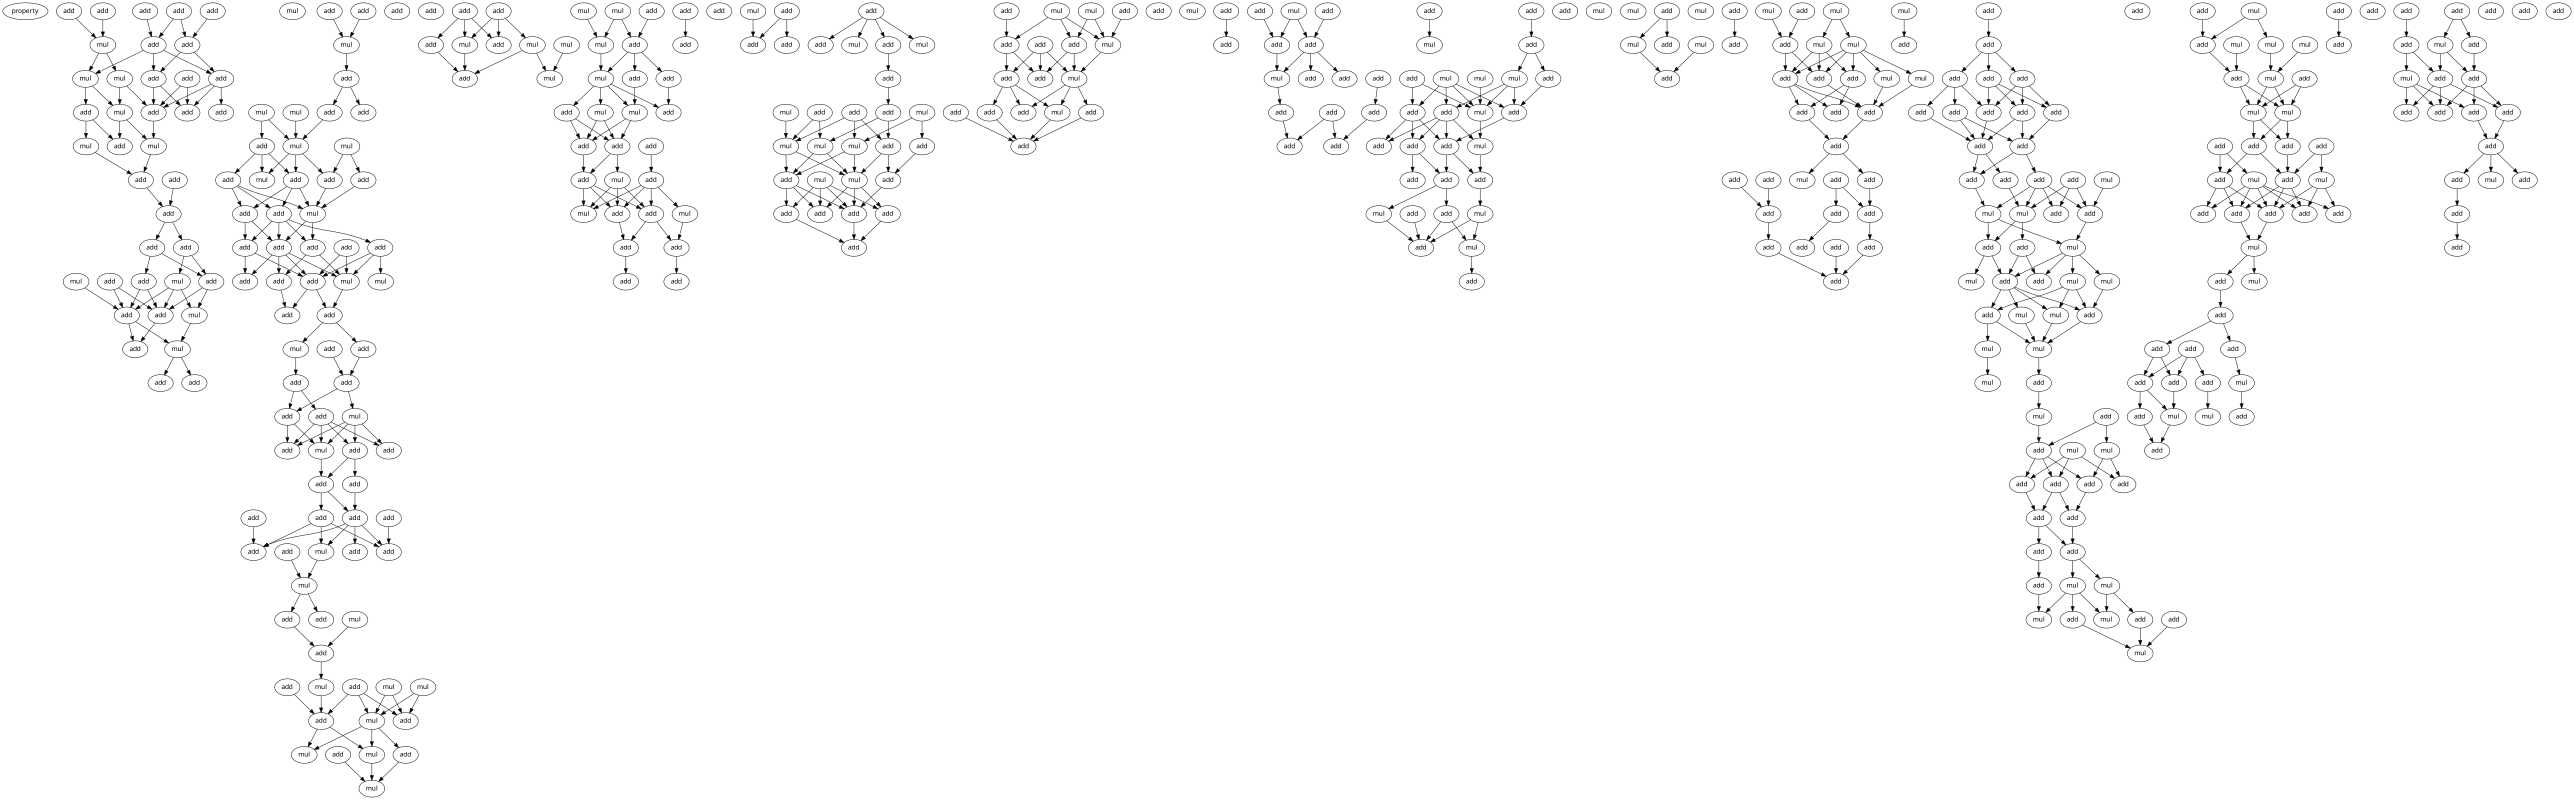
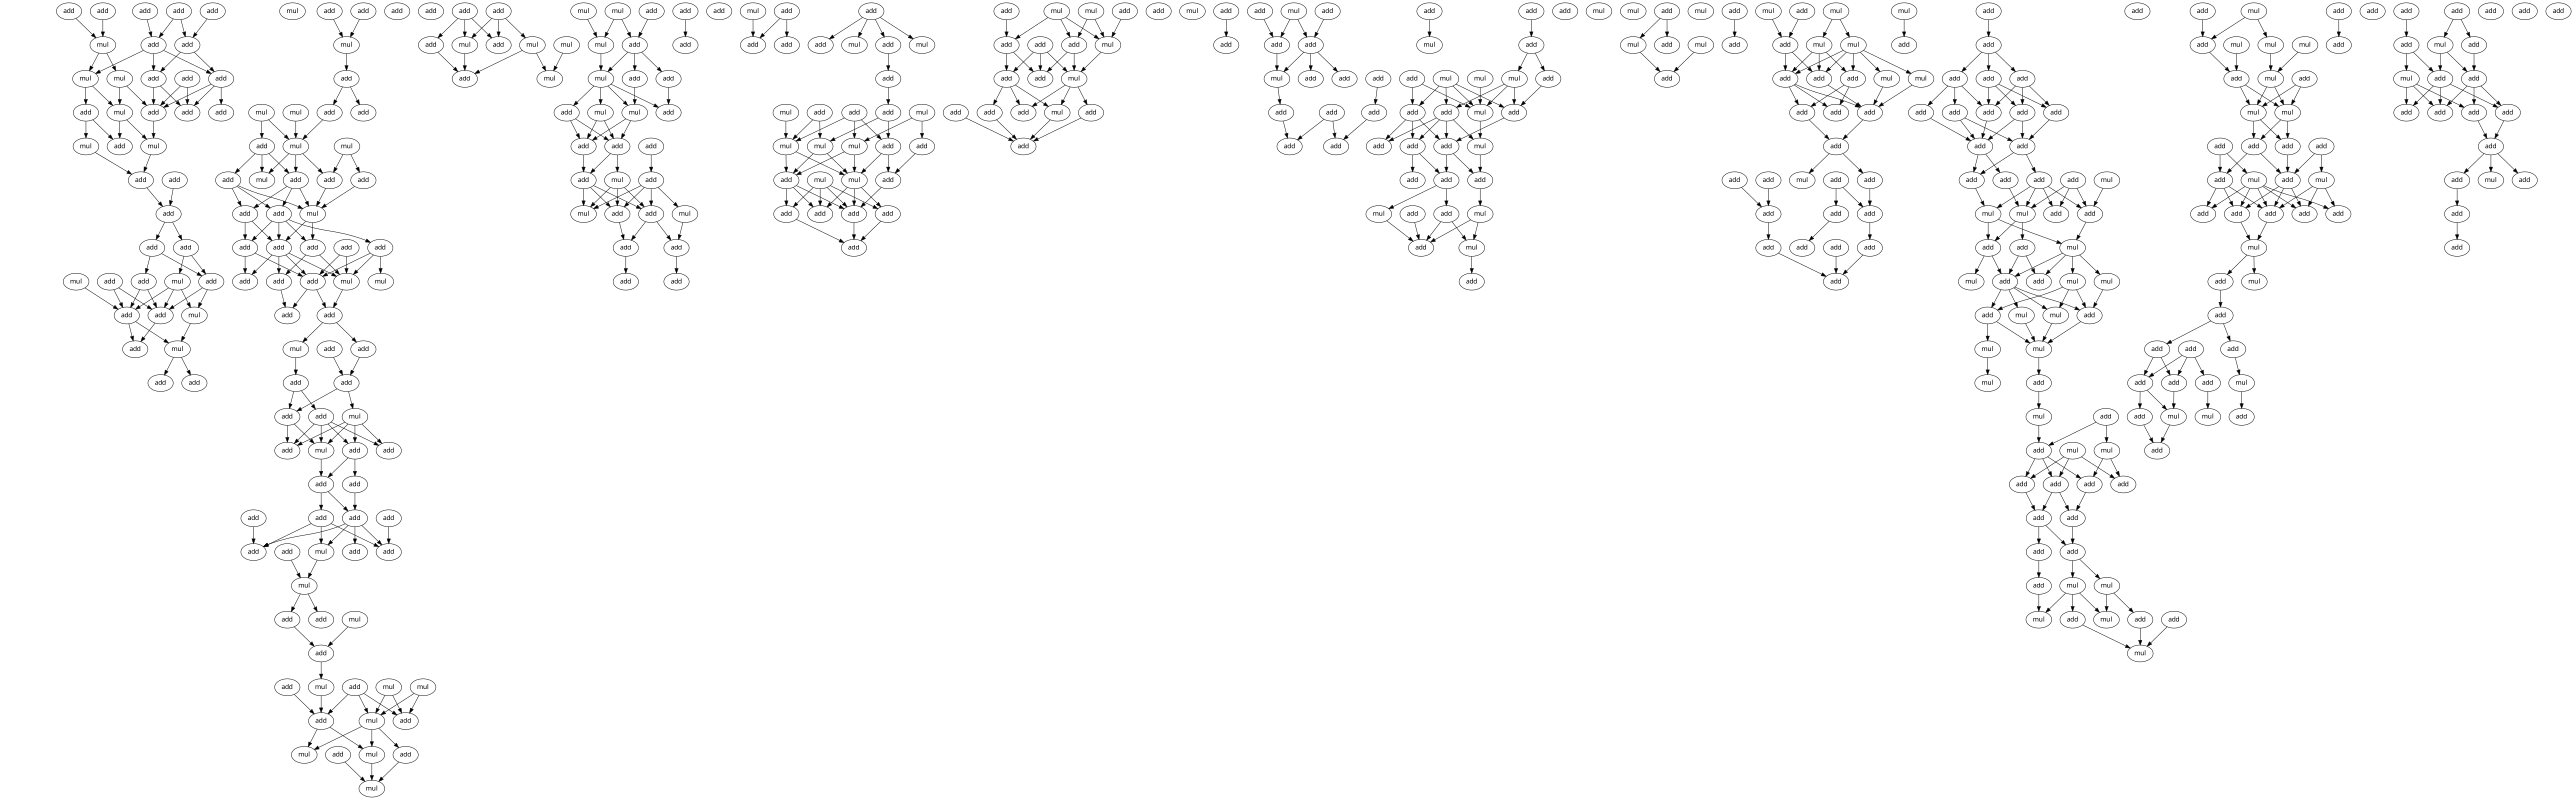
(25, 11) -> none
